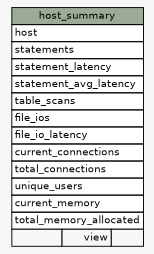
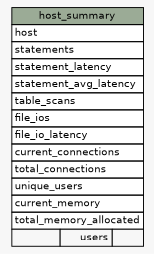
(96, 237) -> (95, 237)
